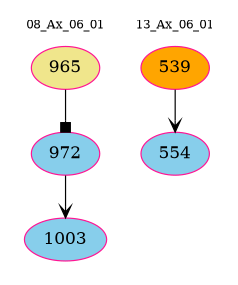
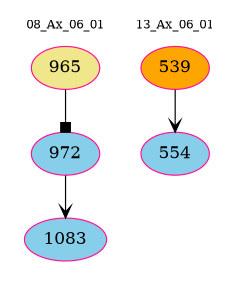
(66, 240) -> (66, 240)
